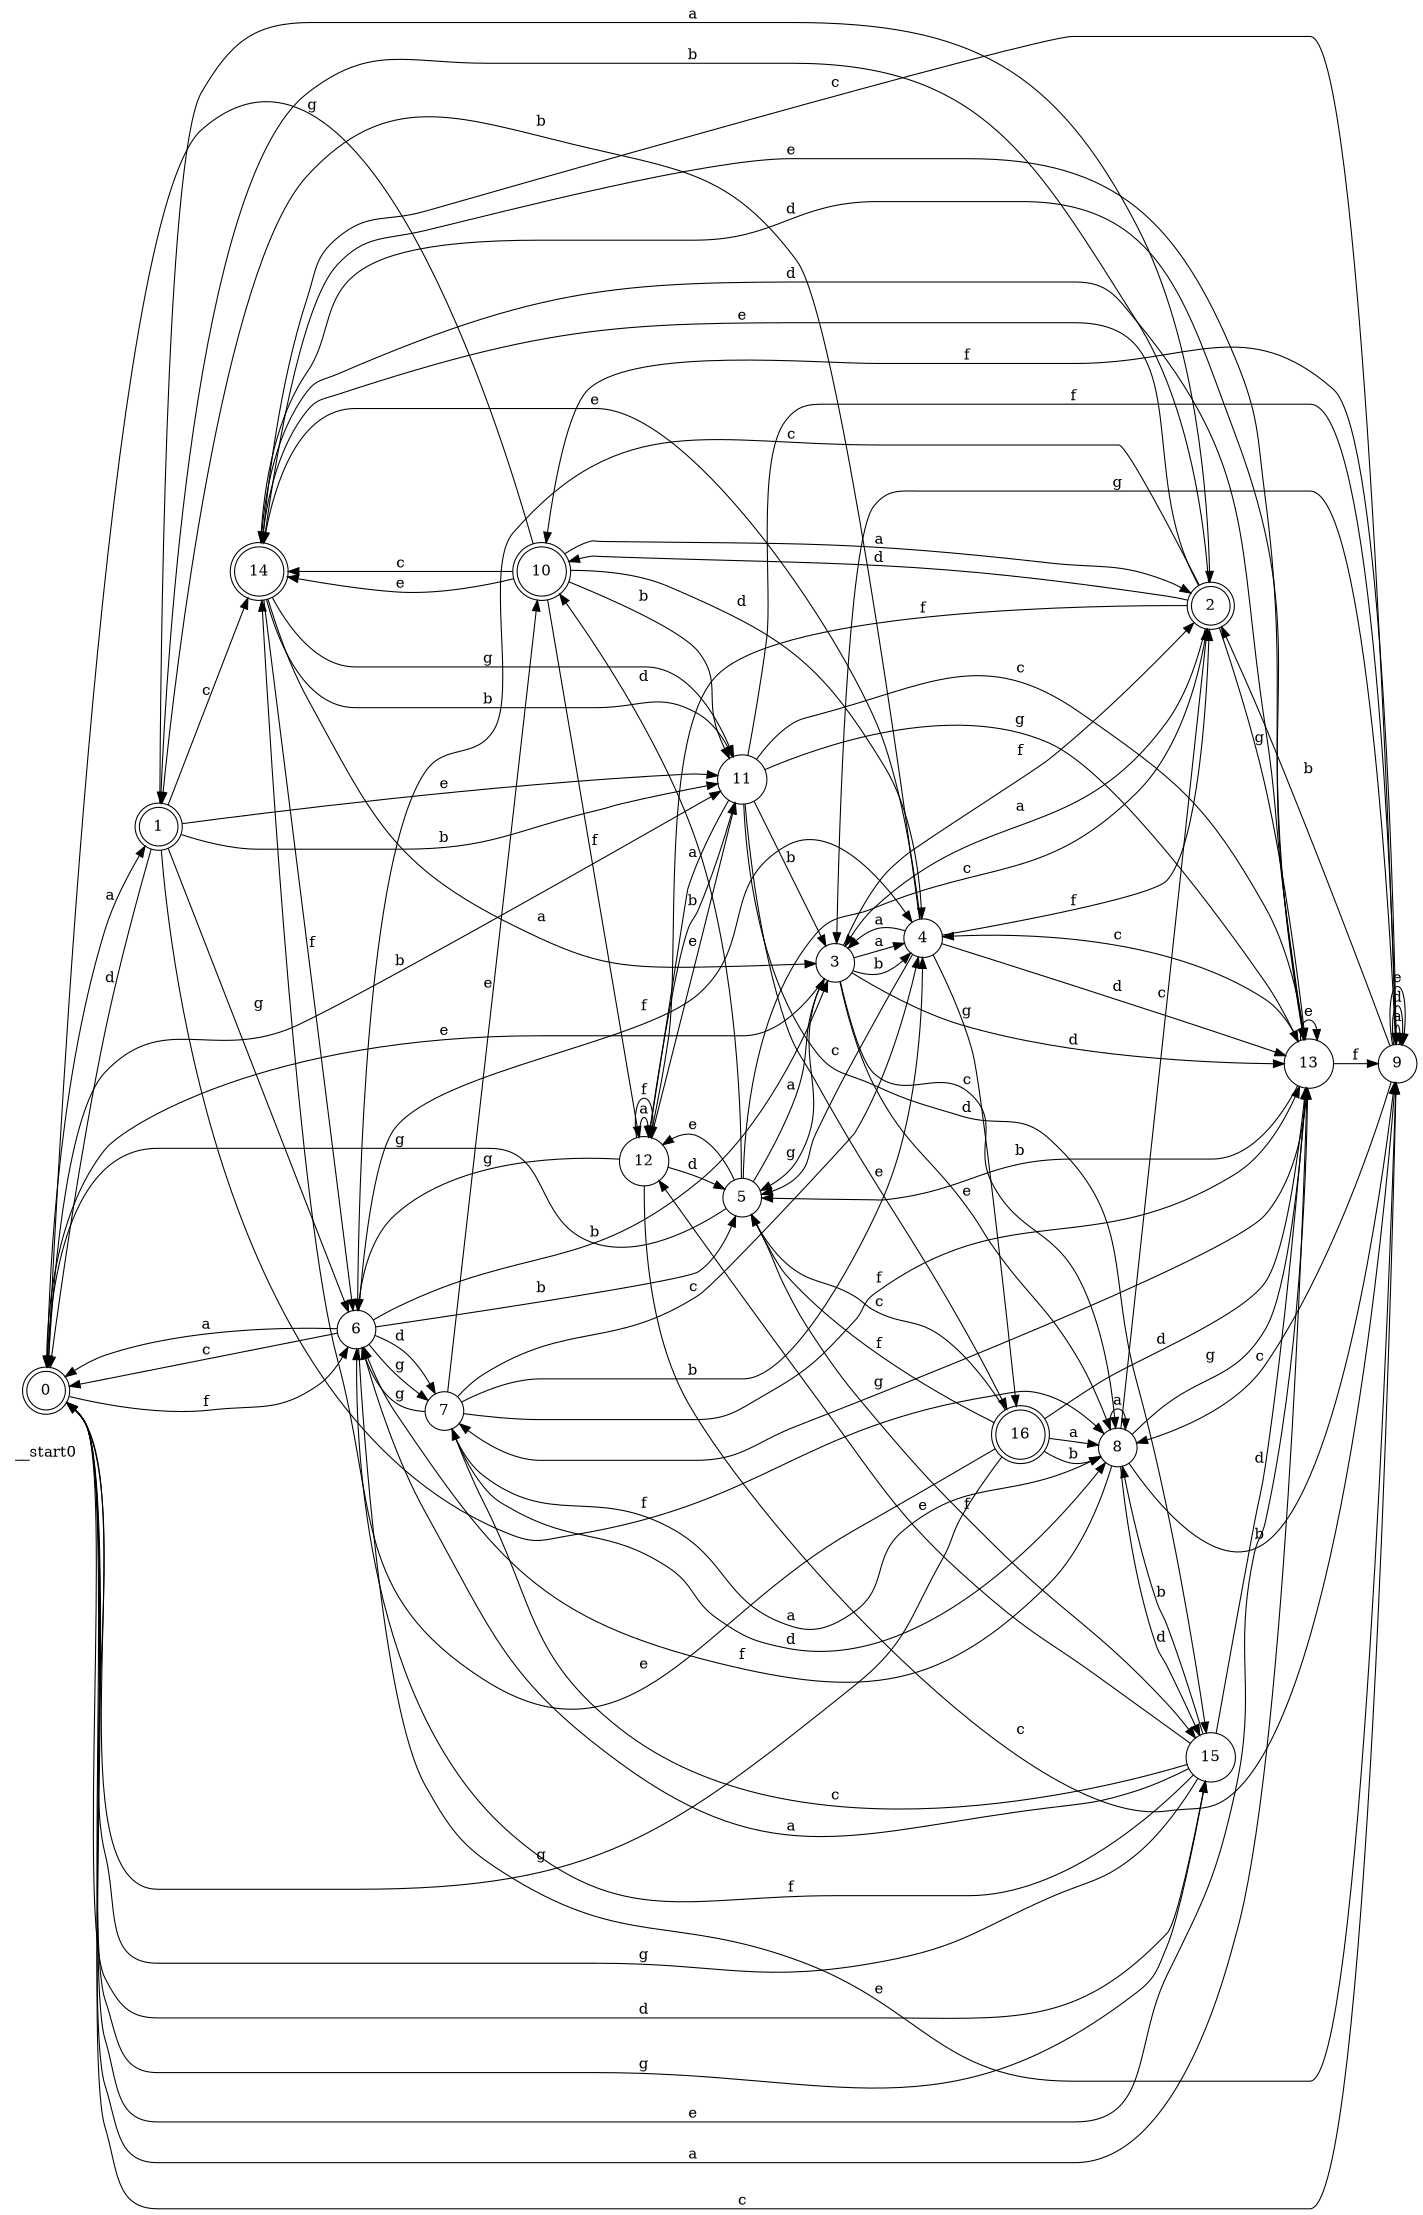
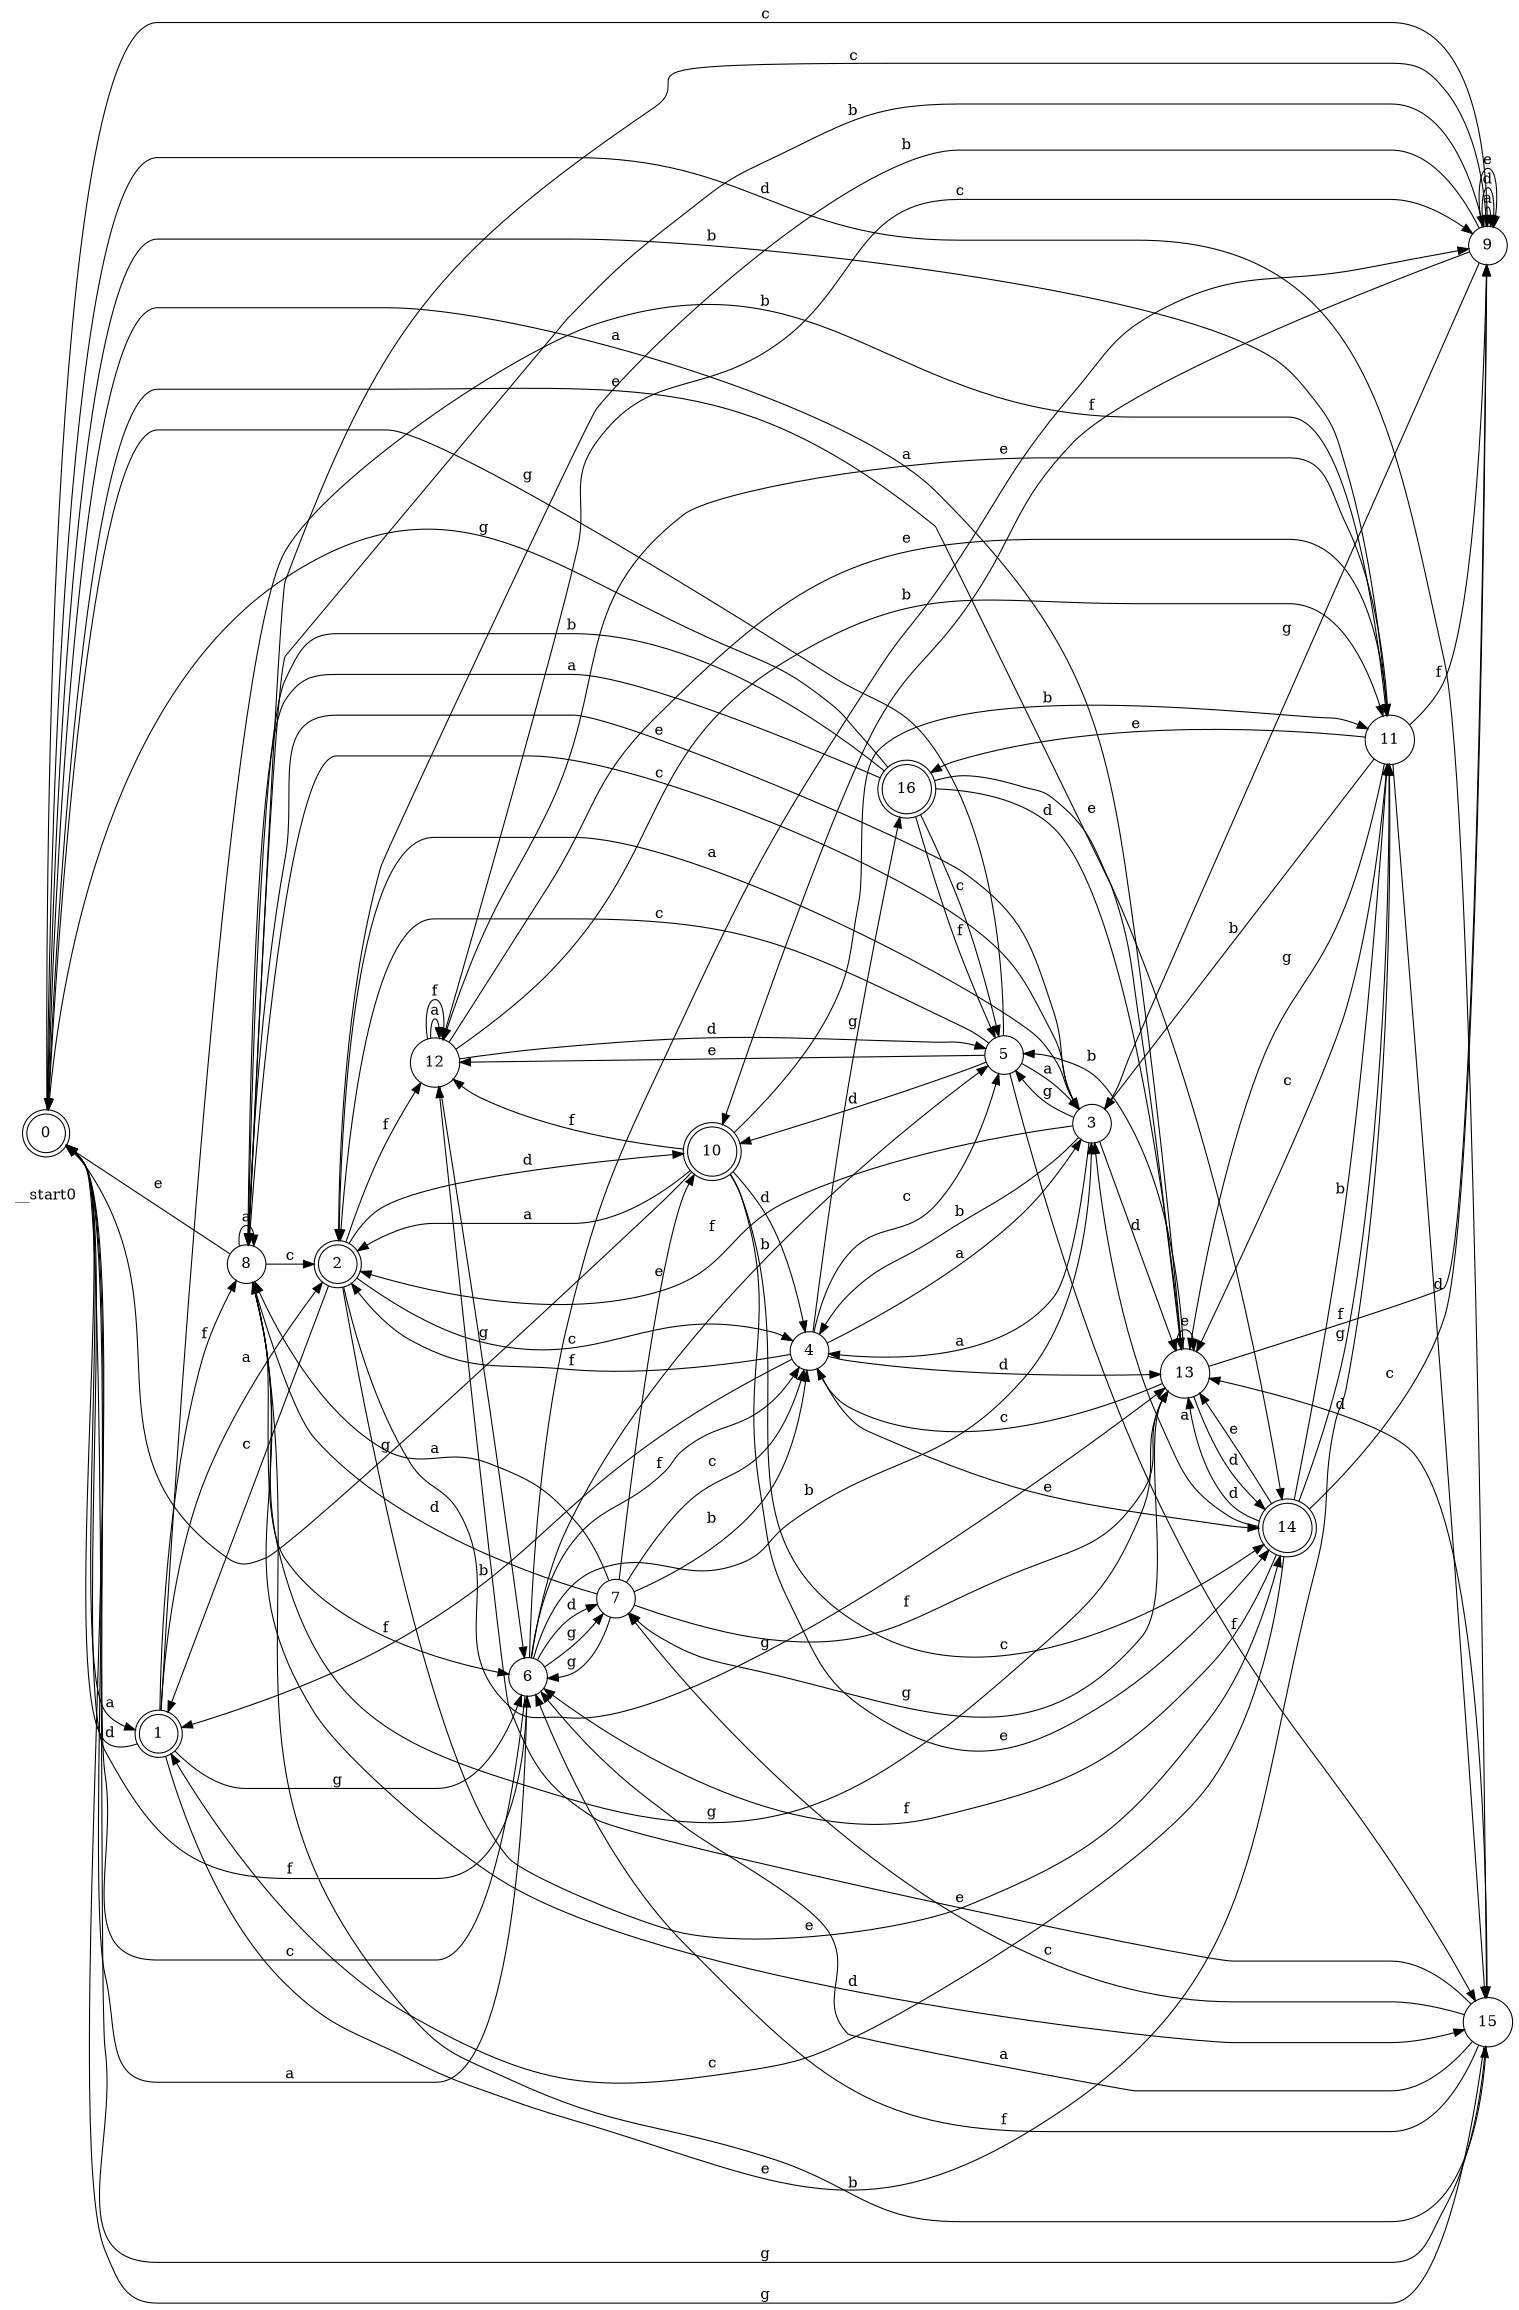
(693, 55) -> (247, 1445)
(508, 543) -> (552, 1349)
(206, 707) -> (794, 2061)
(356, 1051) -> (153, 1203)
